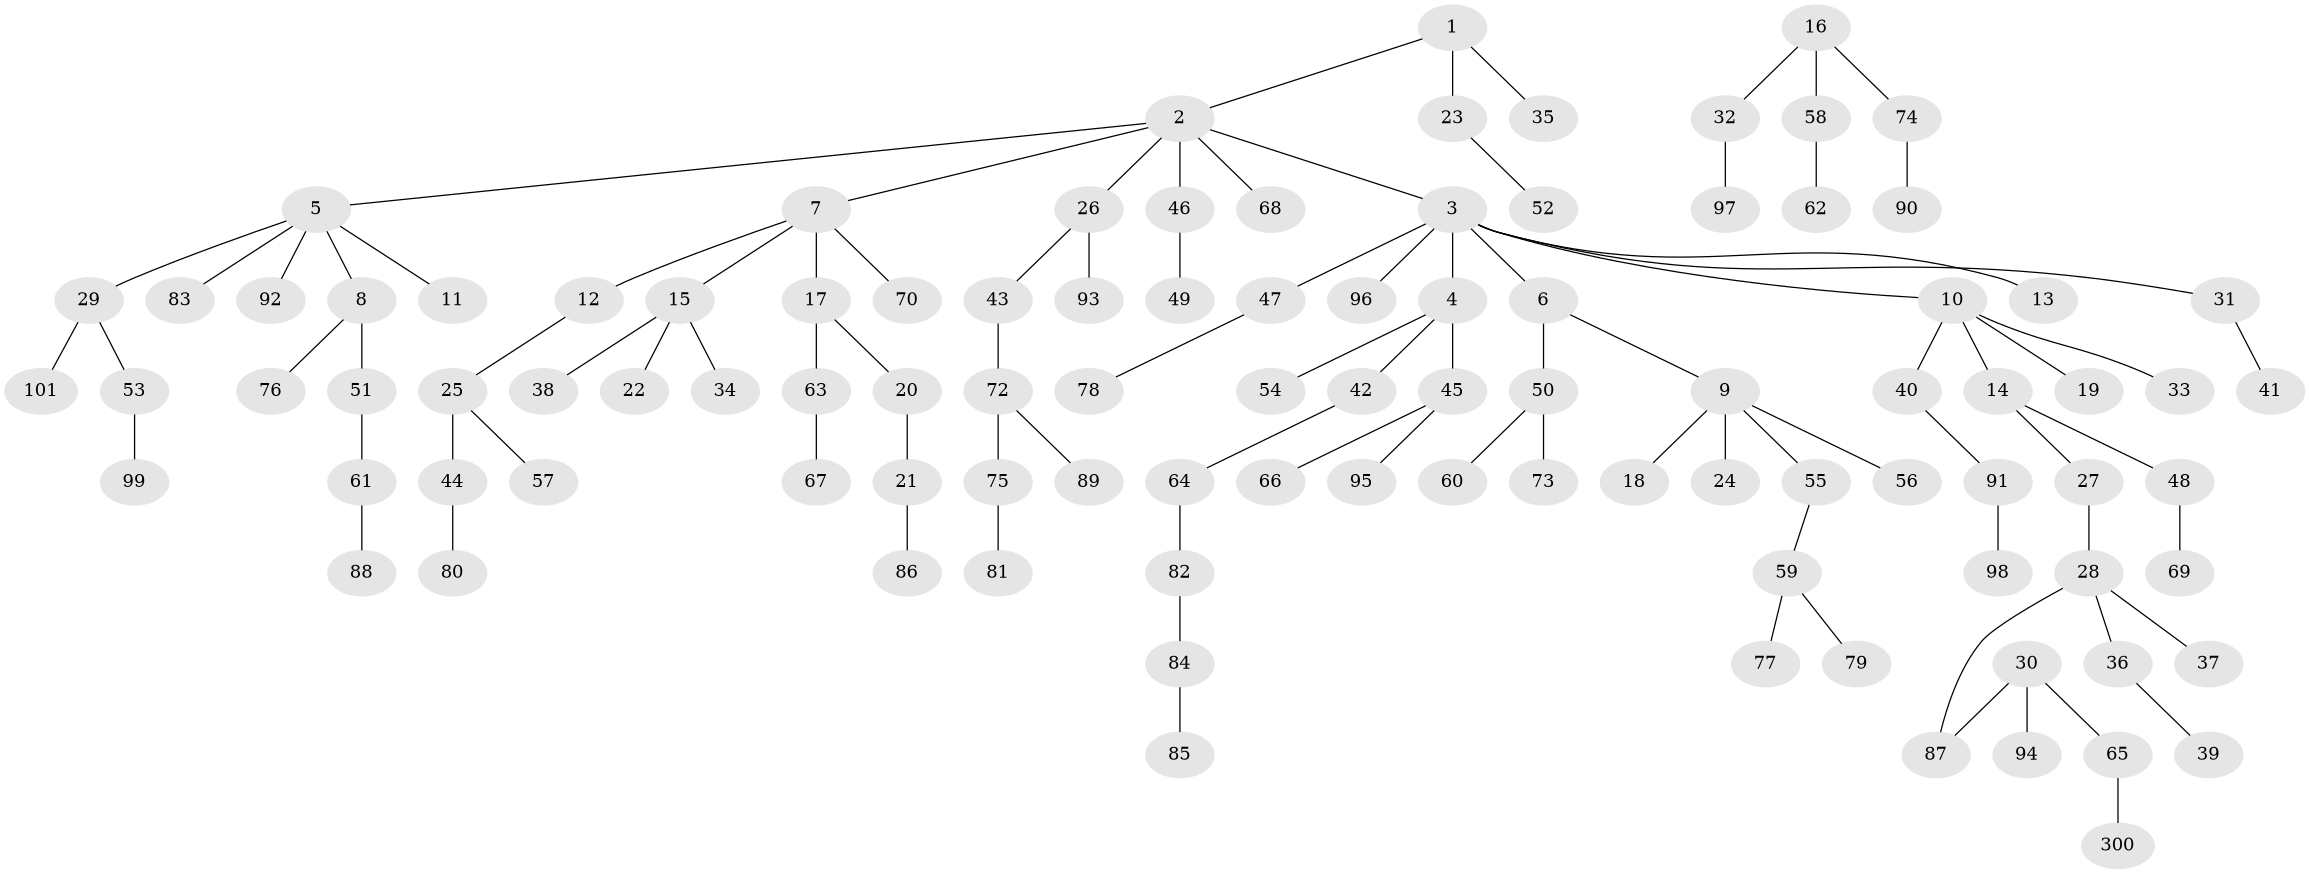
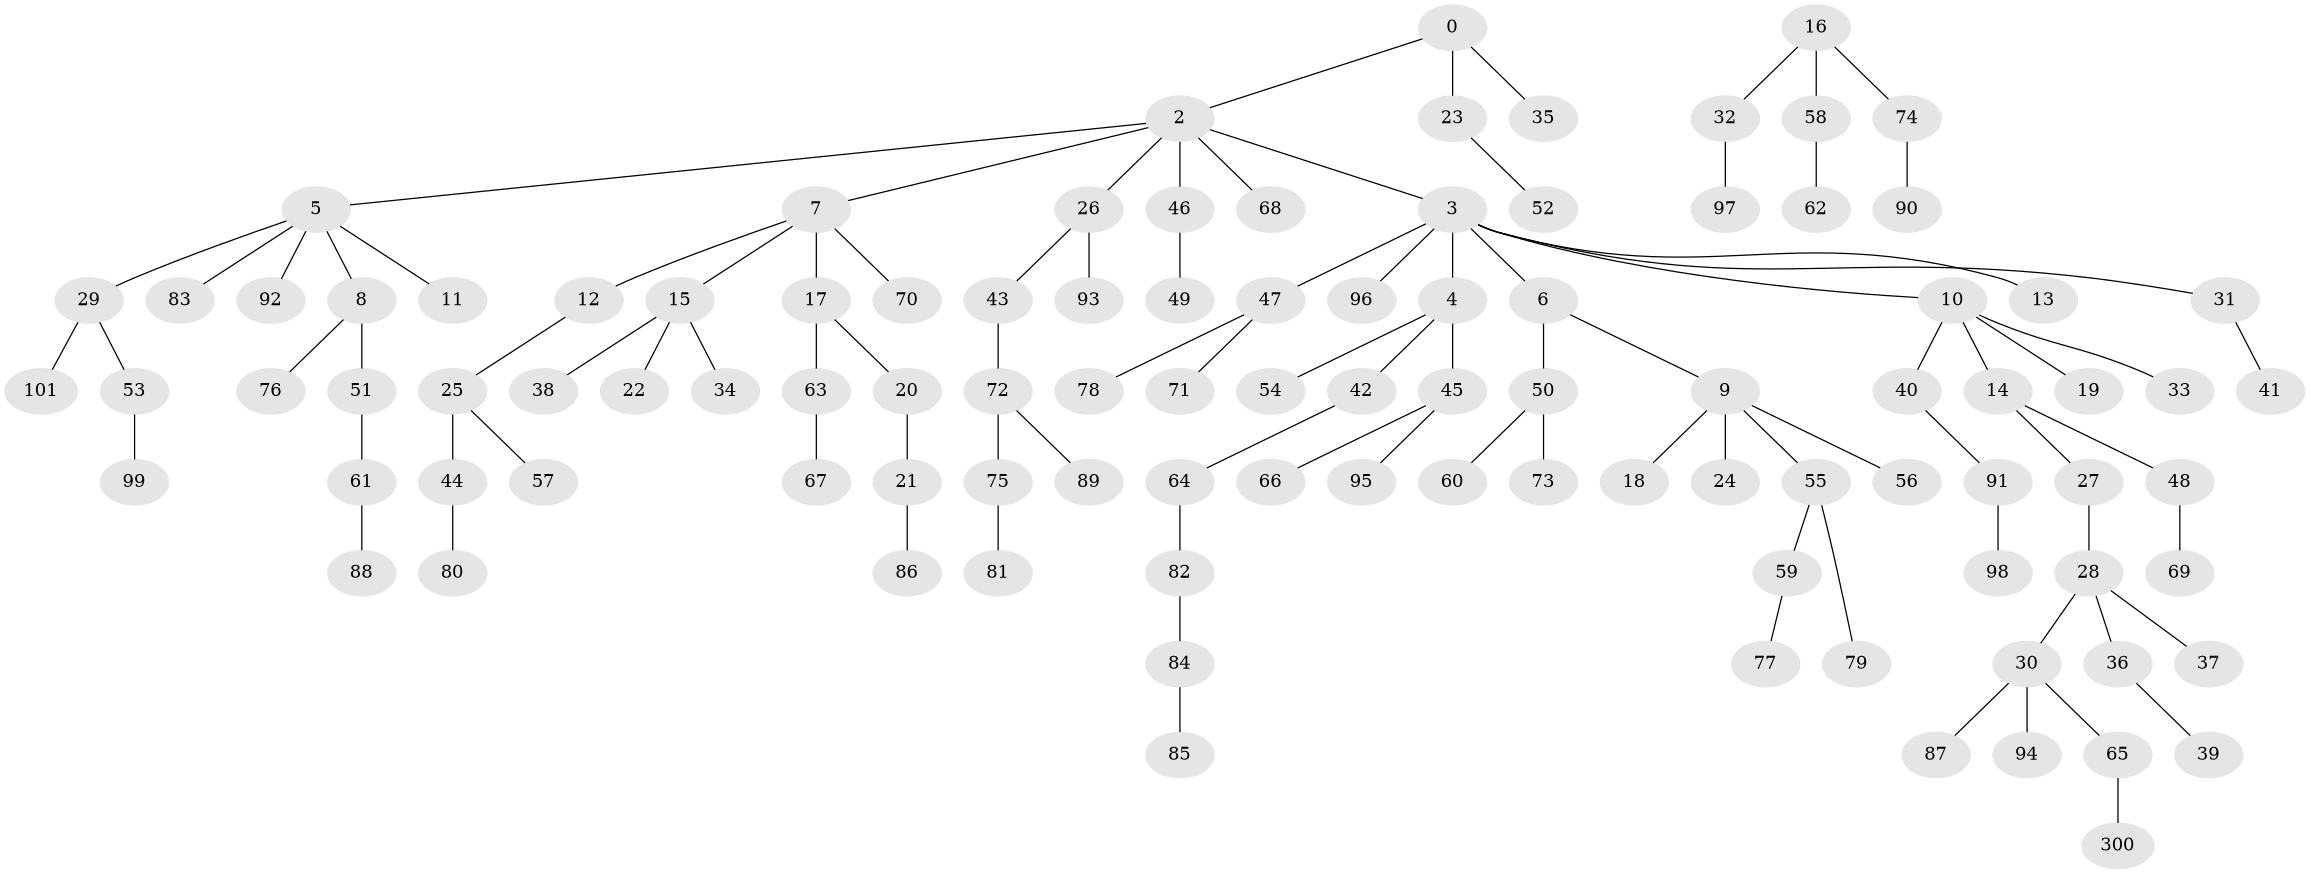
(1453, 28) -> (1453, 28)
none -> (1180, 391)
(1822, 619) -> (1838, 573)
(1981, 643) -> (2058, 619)
